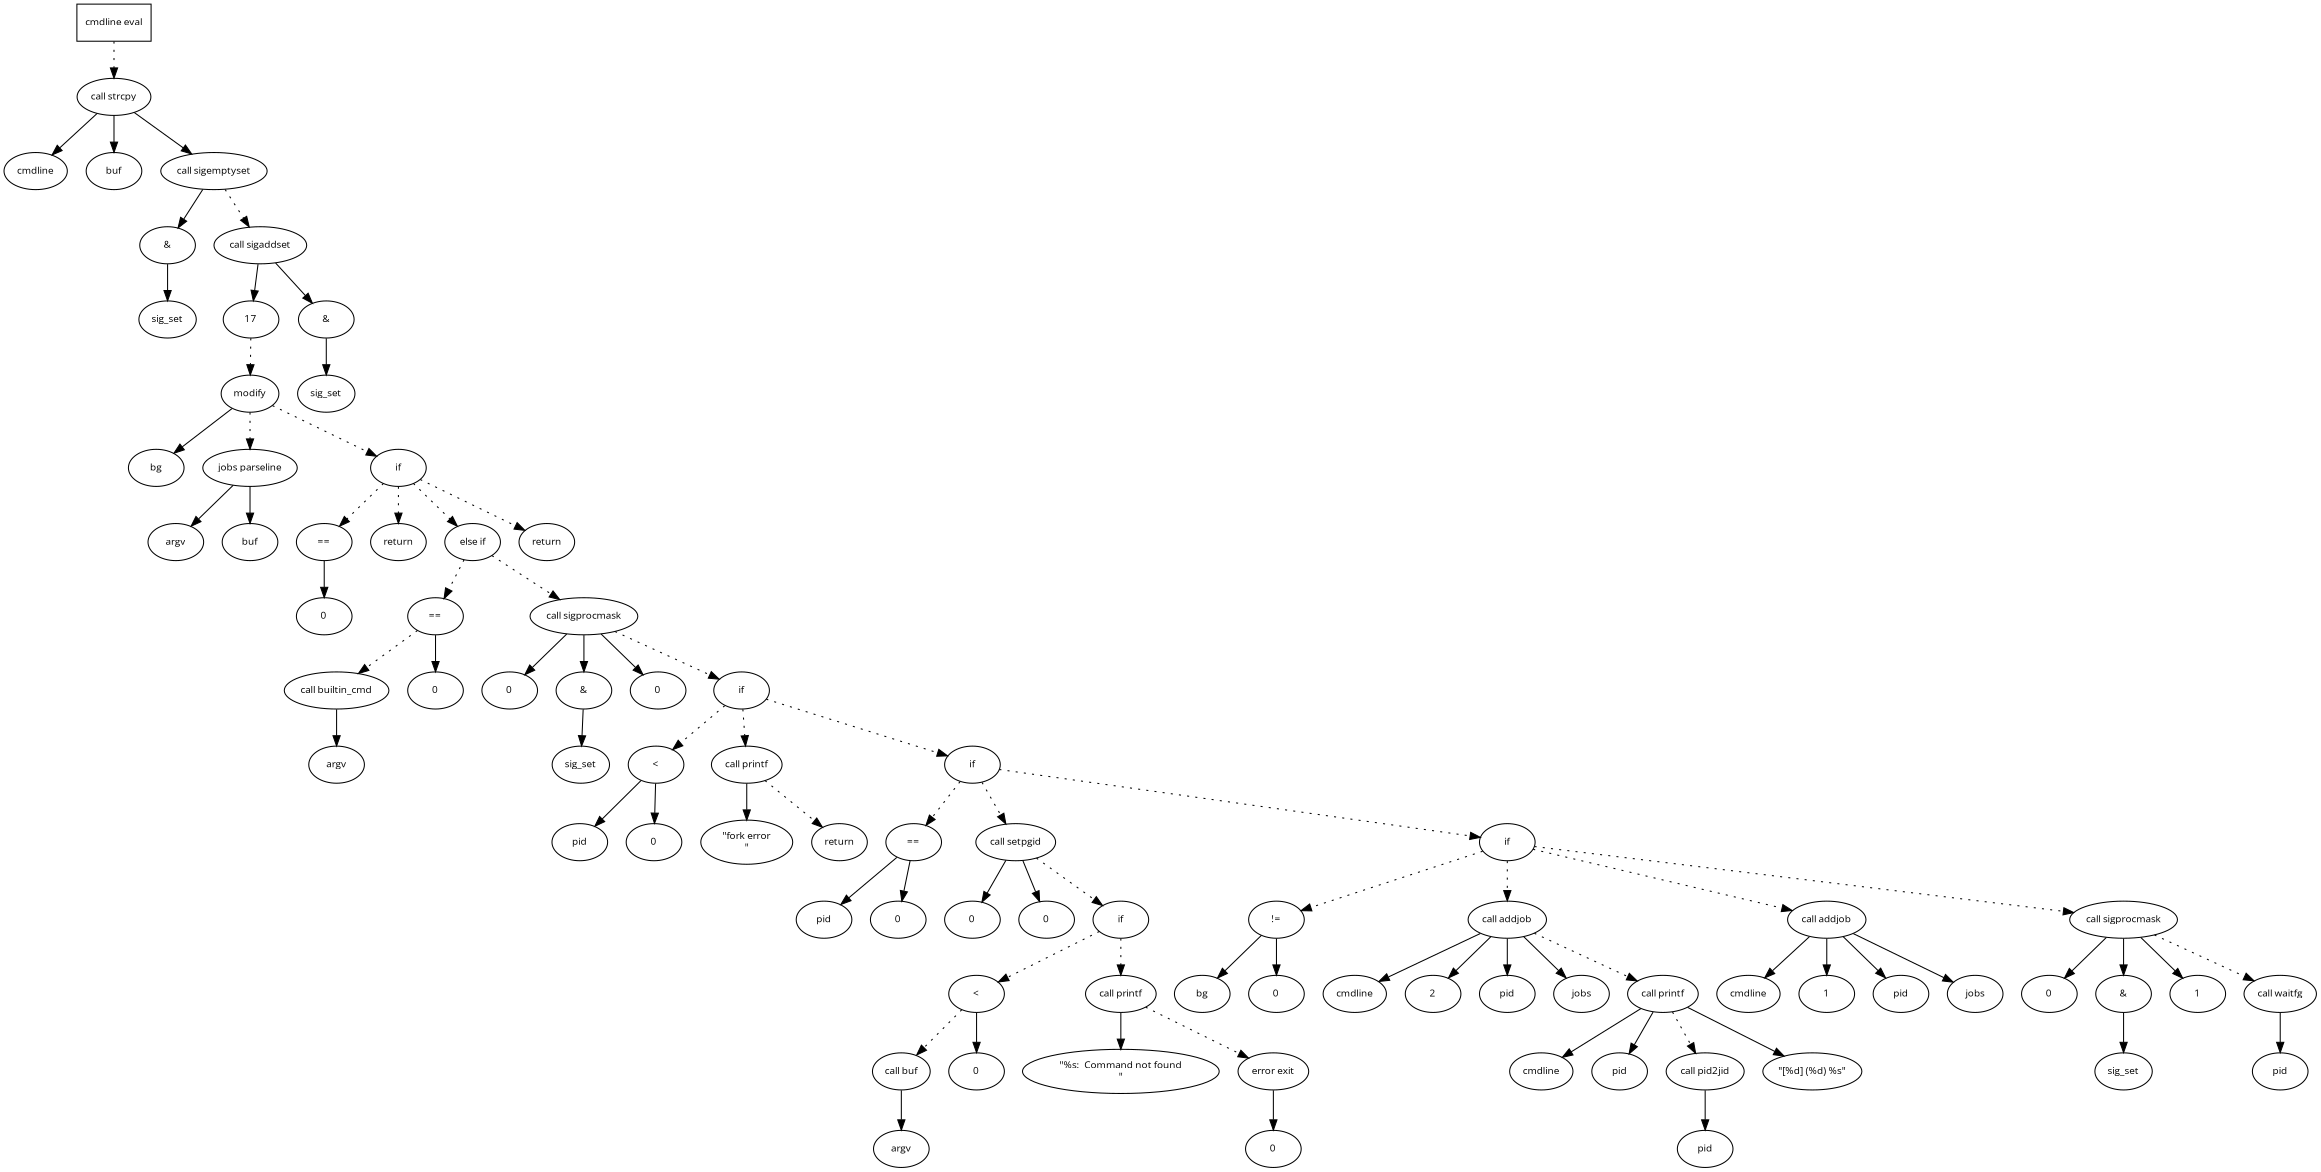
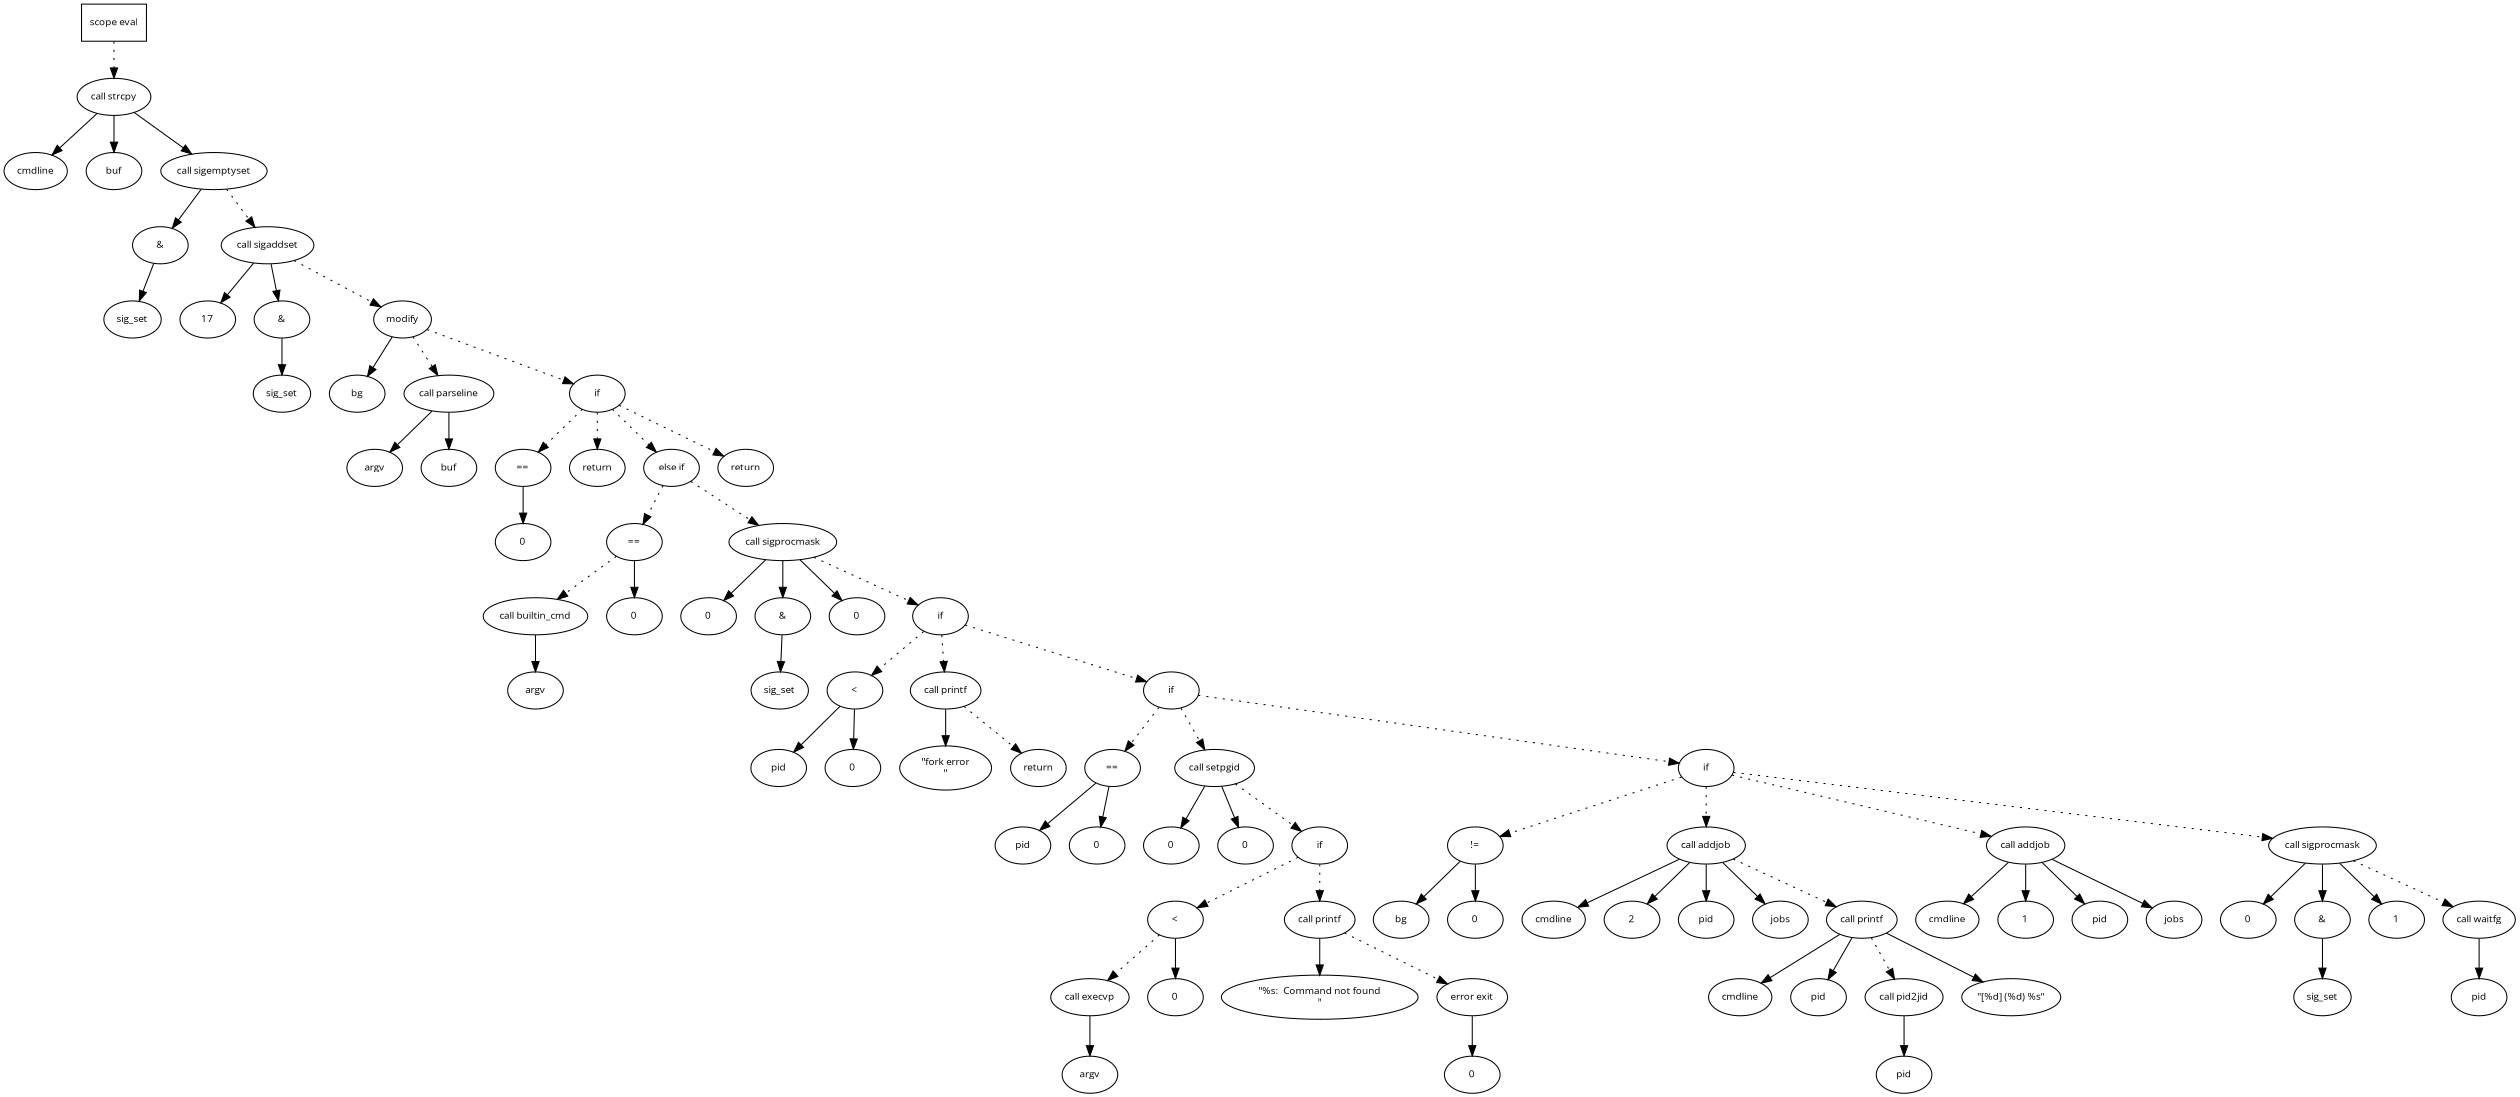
(114, 23) -> (114, 23)
(251, 352) -> (333, 281)
(250, 468) -> (449, 394)
(901, 1071) -> (1090, 997)
